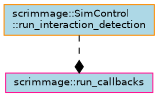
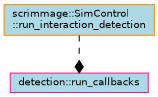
(79, 83) -> (79, 83)
